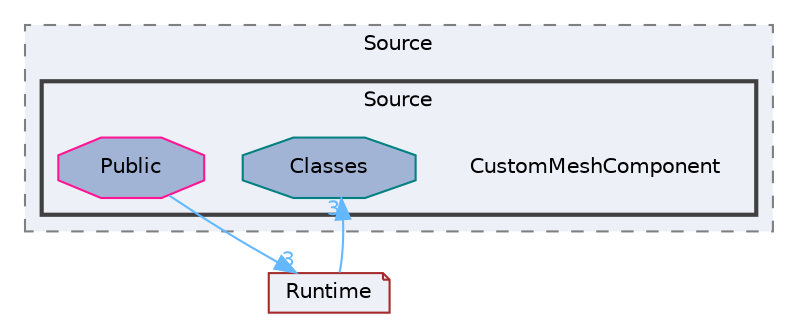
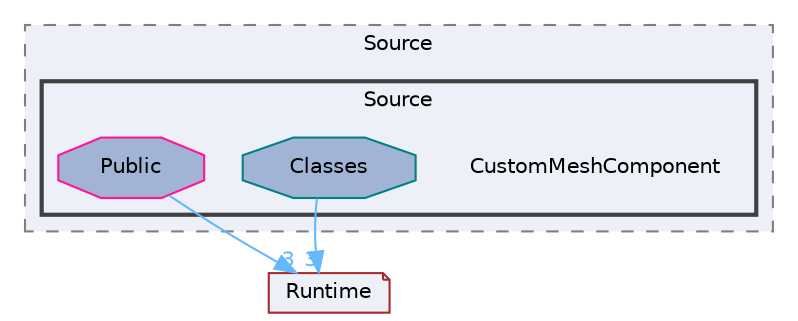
(343, 246) -> (315, 225)
